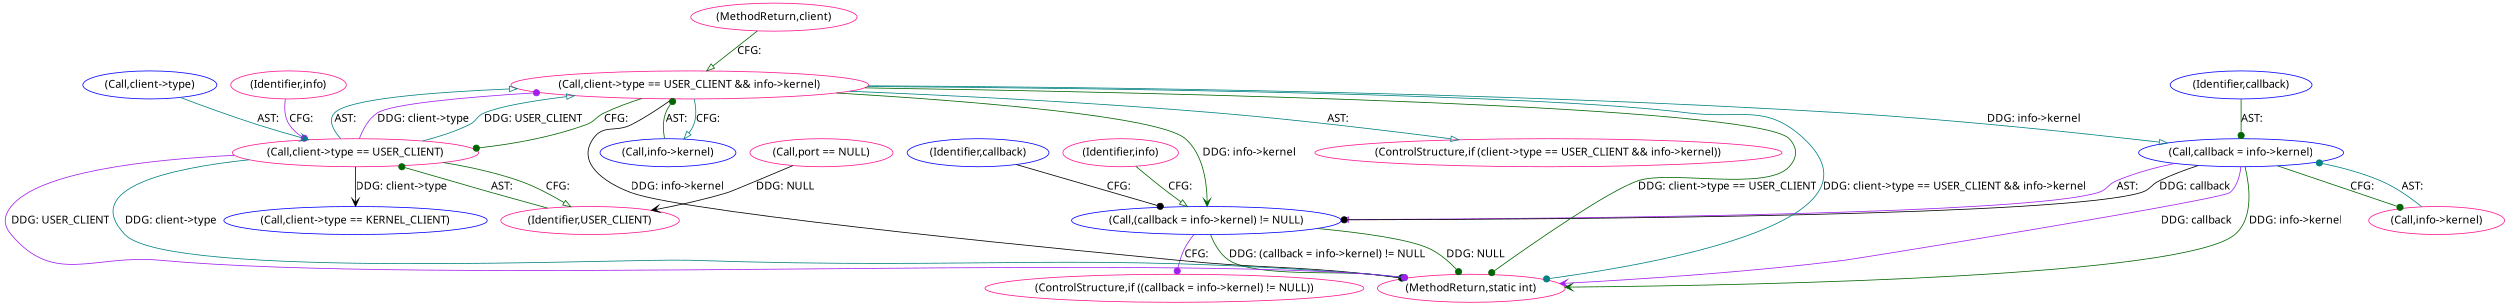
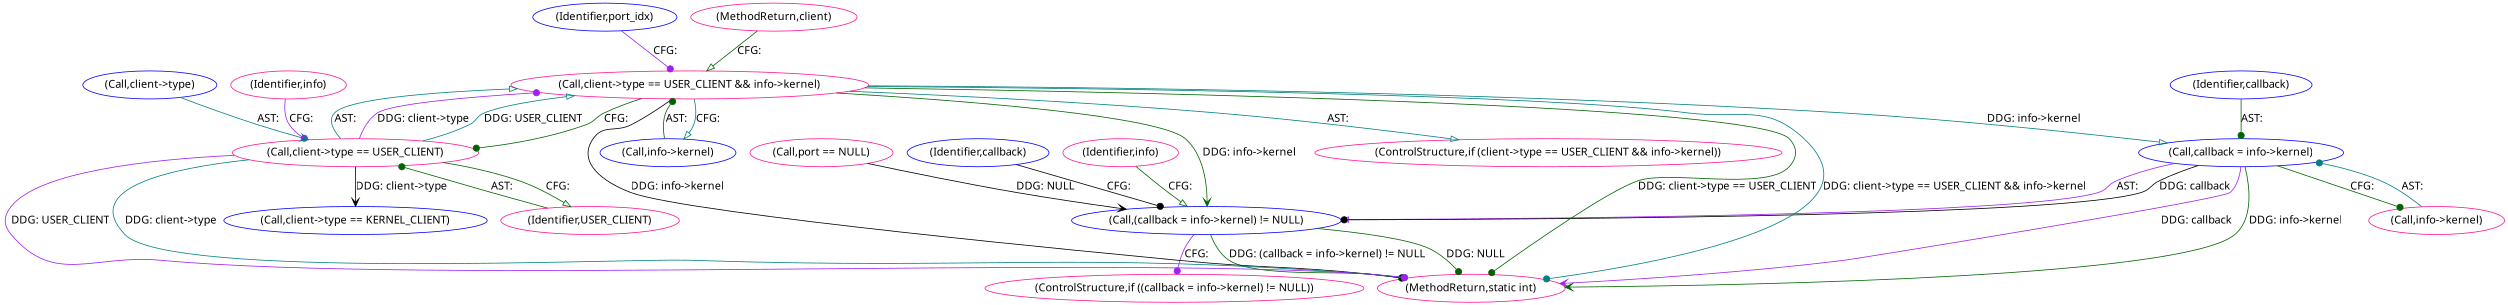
none -> (605, 17)
(728, 193) -> (993, 188)
